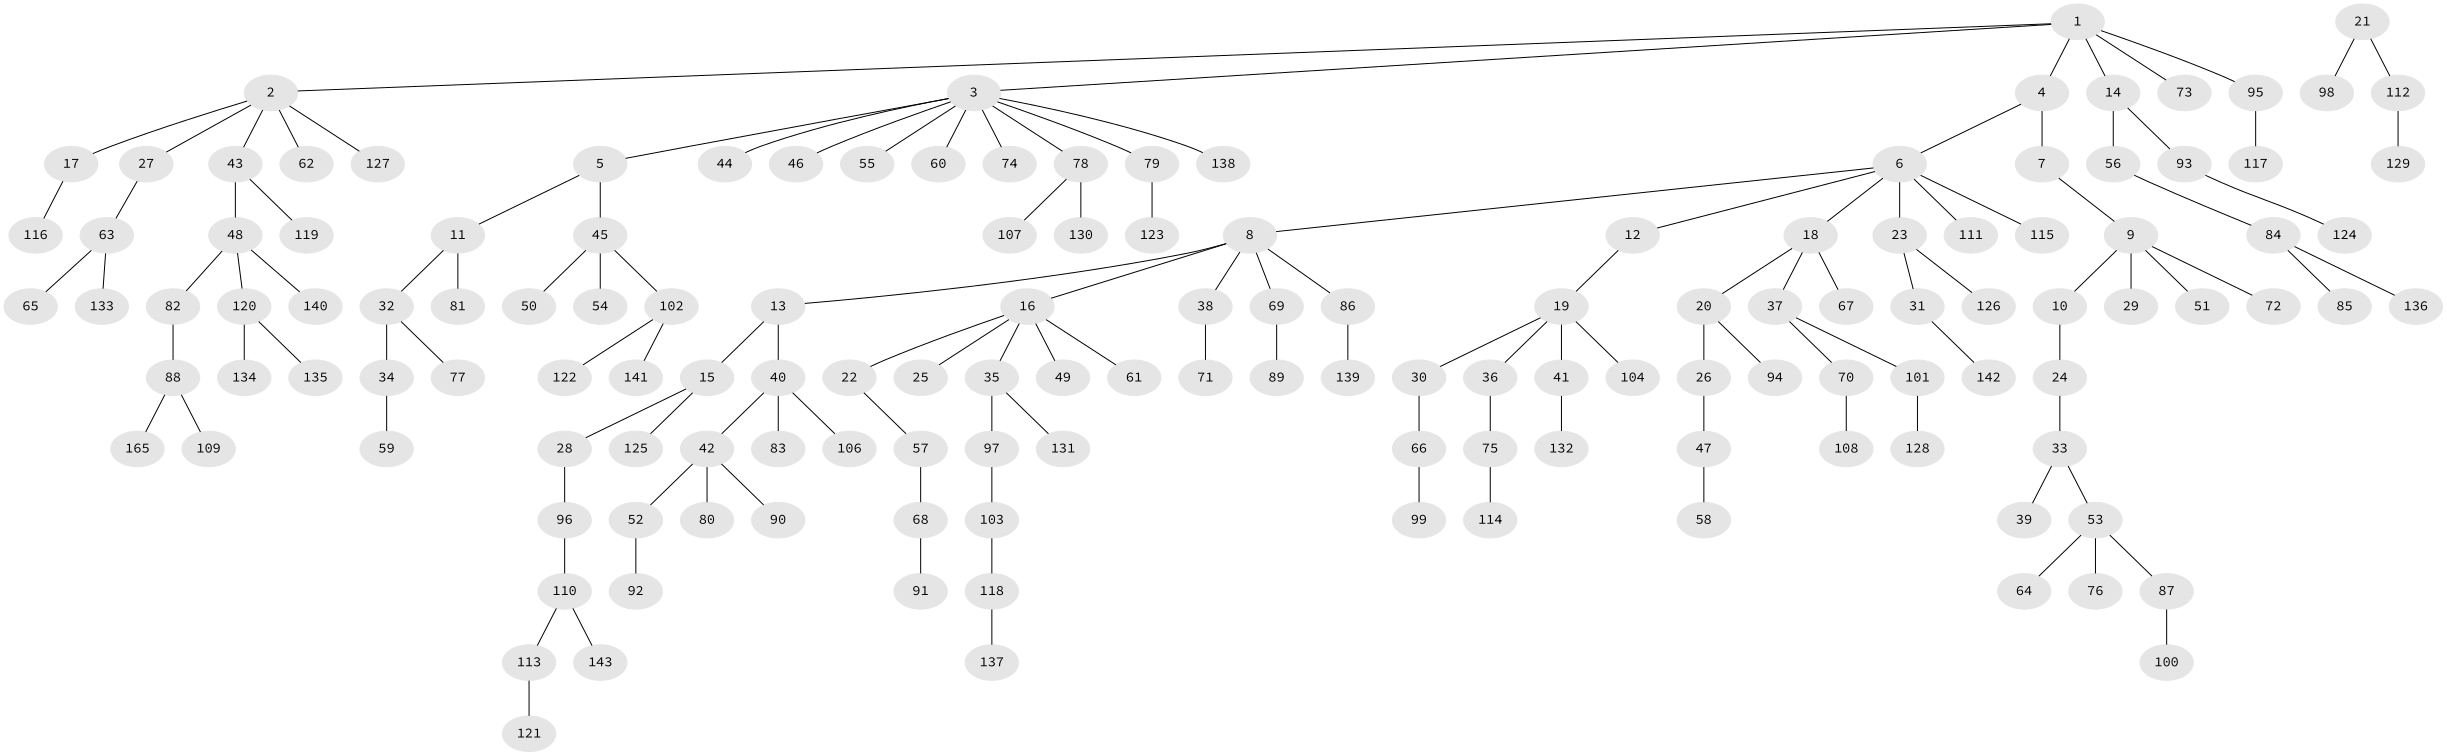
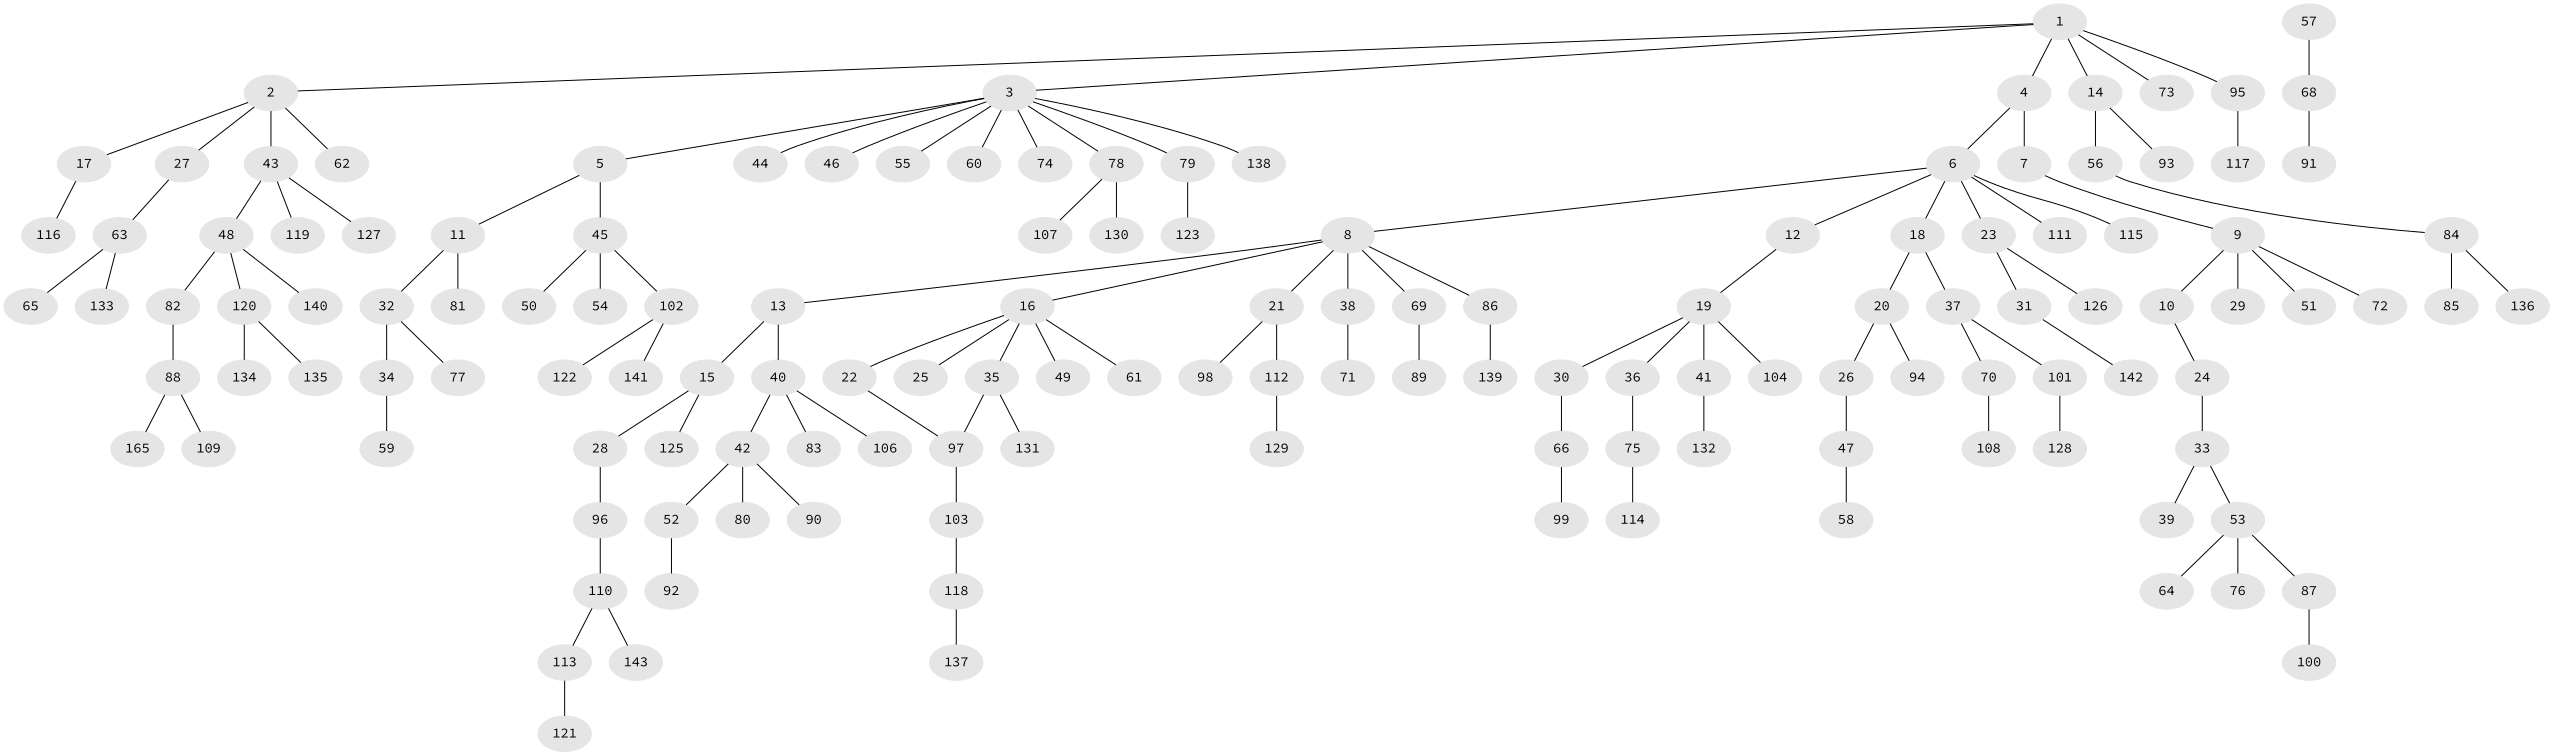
(324, 129) -> (320, 200)
(2345, 235) -> none
none -> (1312, 271)
(1846, 307) -> none
(885, 413) -> (903, 413)
